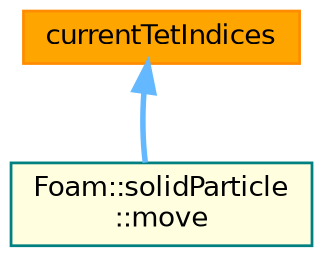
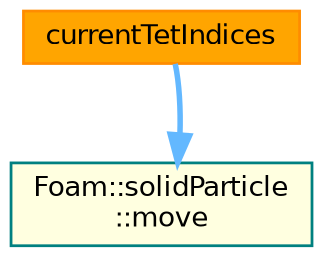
(143, 127) -> (180, 99)
